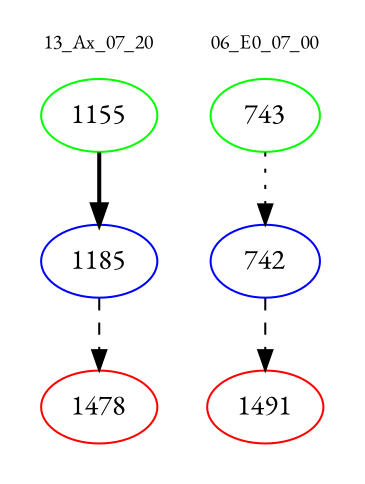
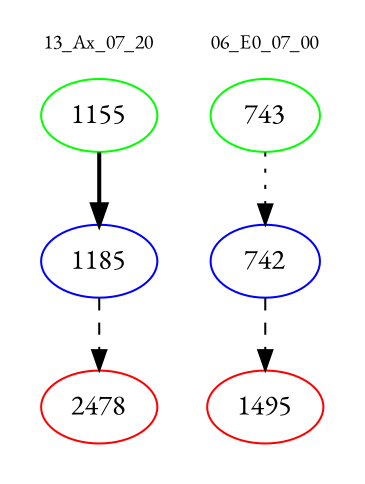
(99, 407) -> (99, 407)
(265, 407) -> (265, 407)
